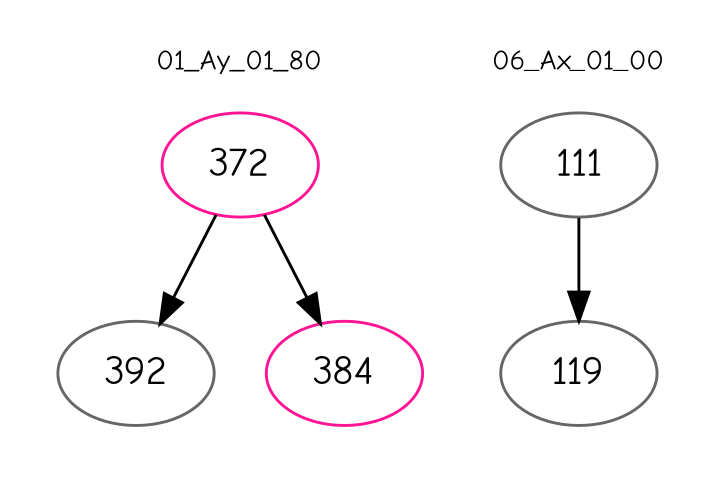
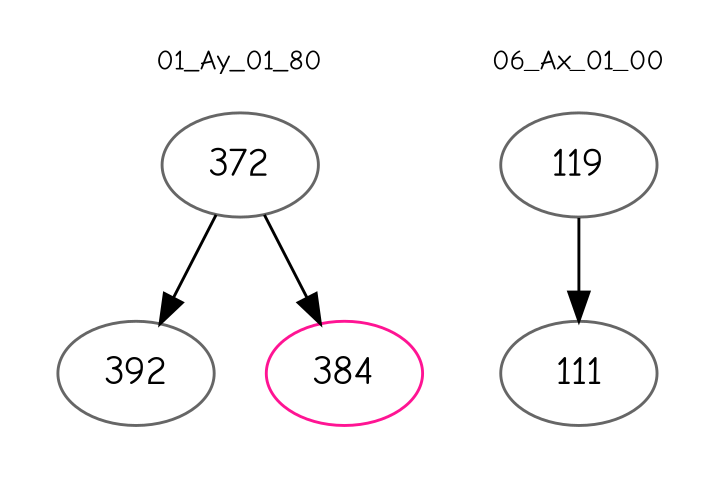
(240, 165) -> (240, 165)
(579, 255) -> (579, 255)
